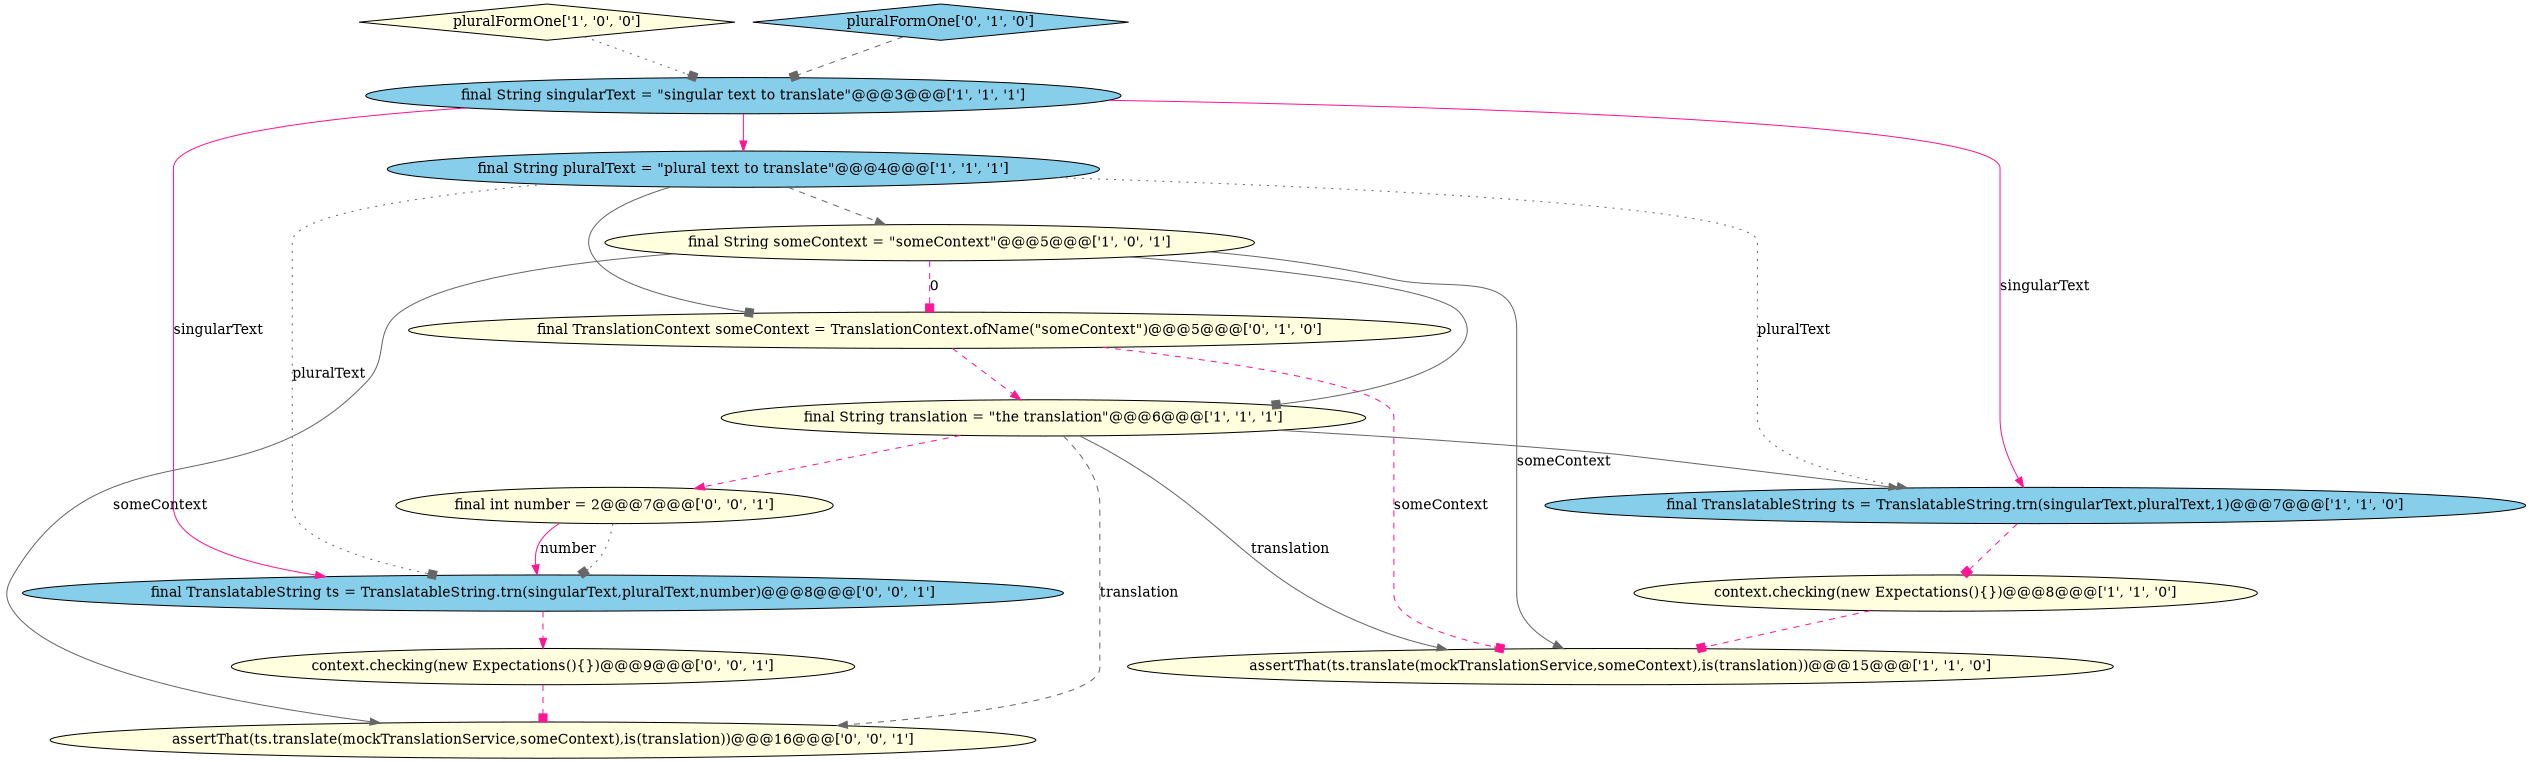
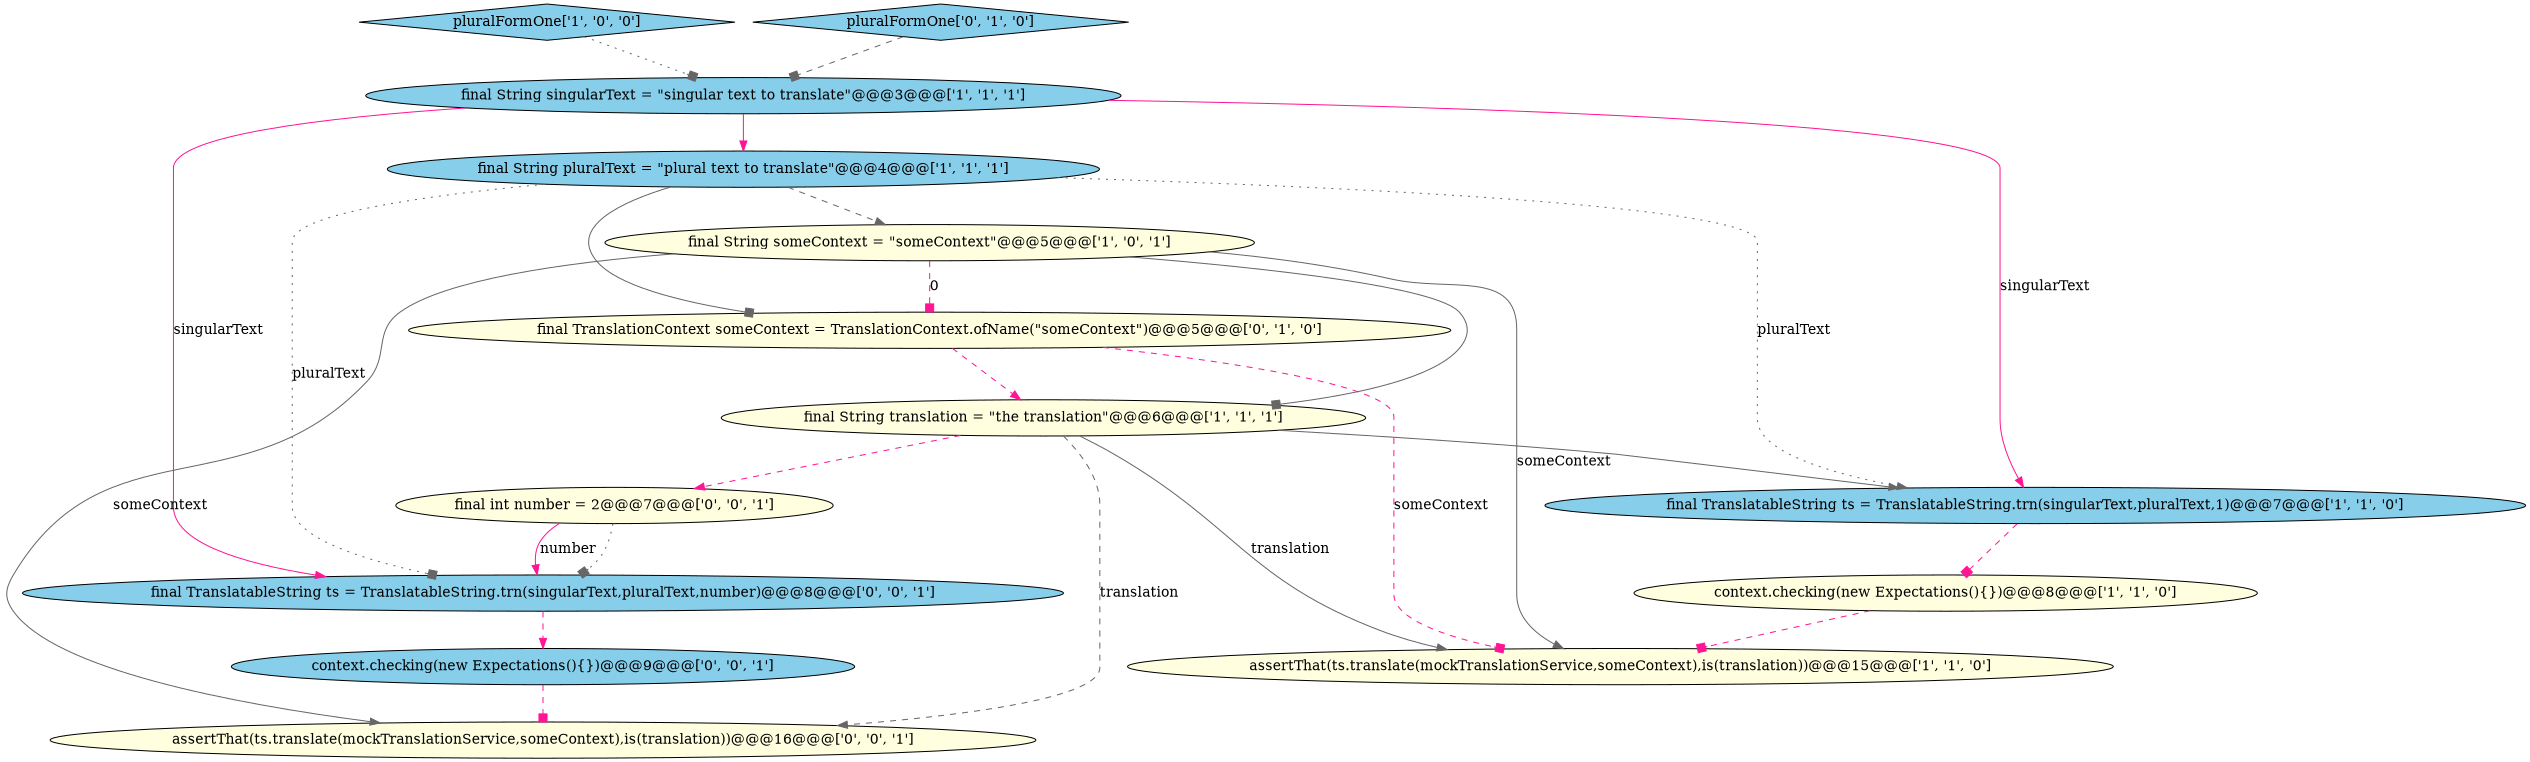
(547, 22) -> (547, 22)
(543, 667) -> (543, 667)
